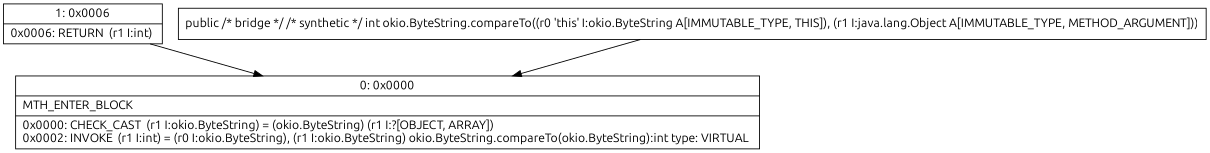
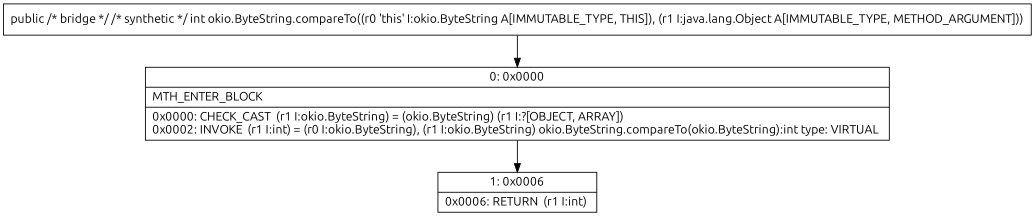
(202, 59) -> (517, 152)
